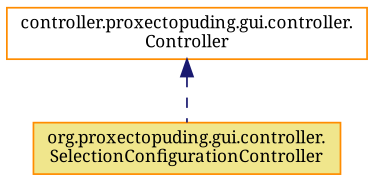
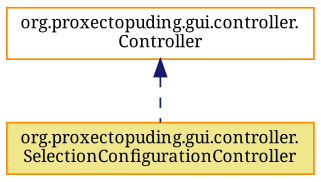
(187, 33) -> (160, 33)
